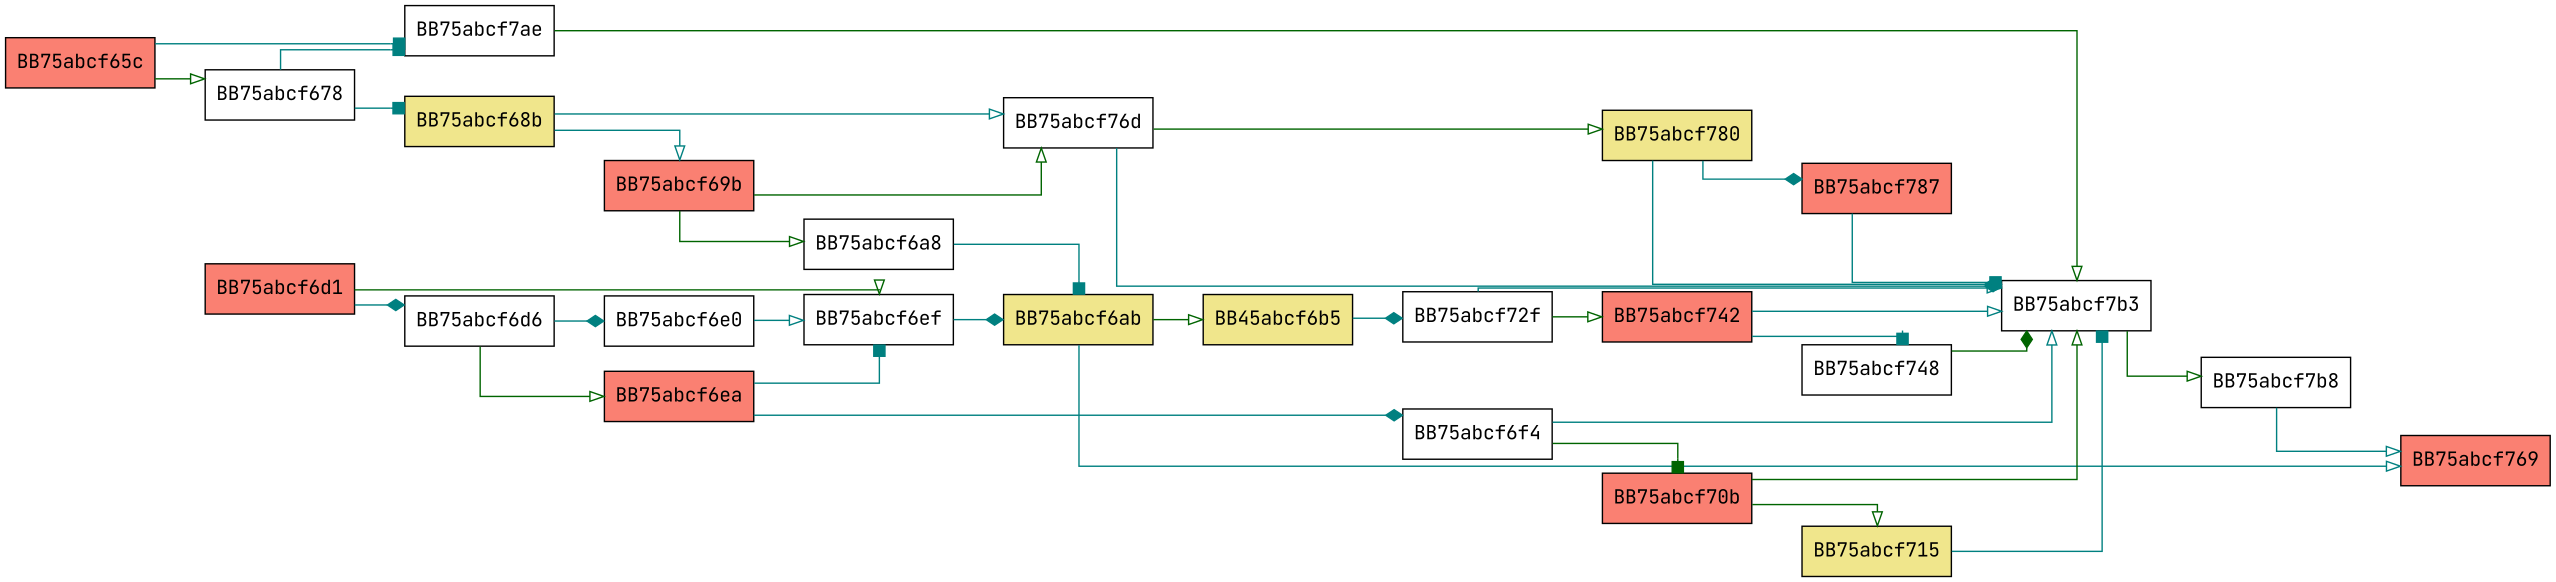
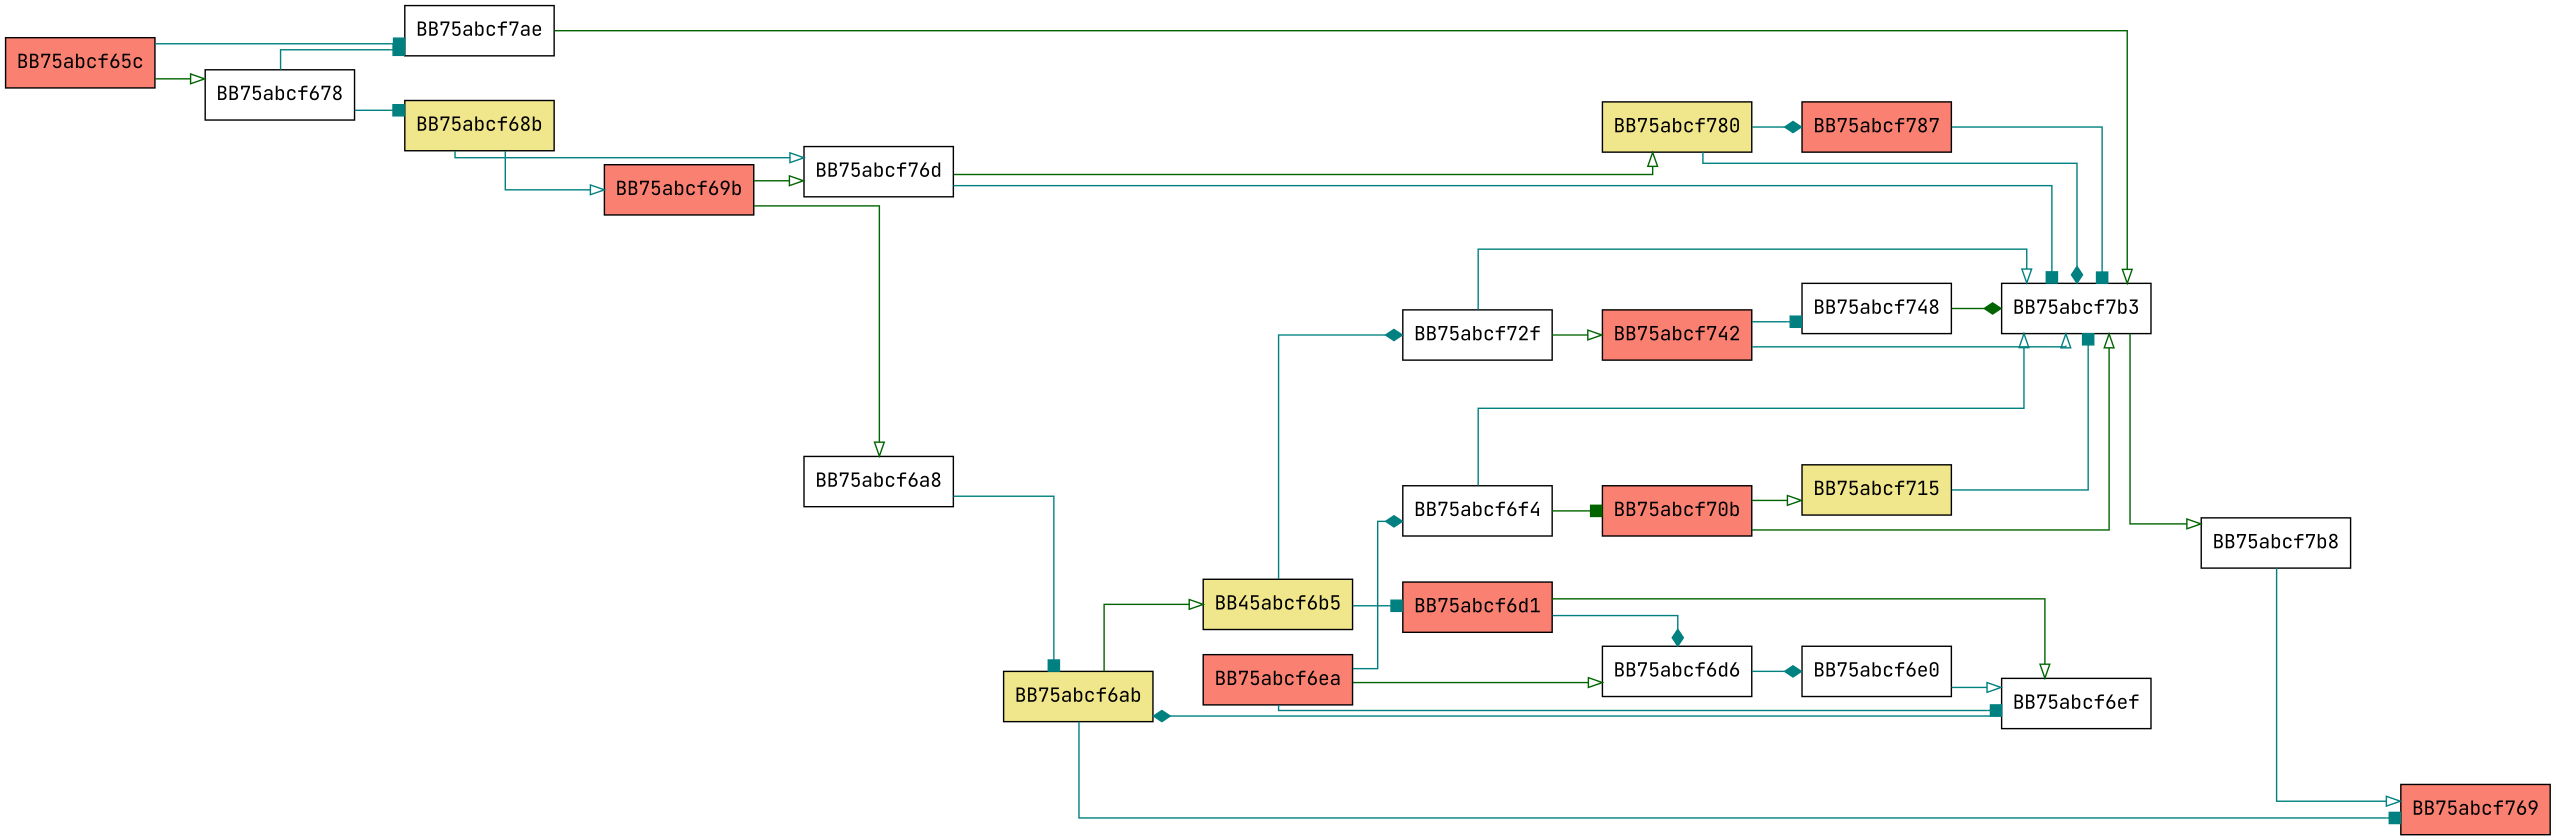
(1456, 286) -> (1544, 186)
(510, 396) -> (1471, 683)
(1672, 466) -> (1685, 818)
none -> (1369, 606)
